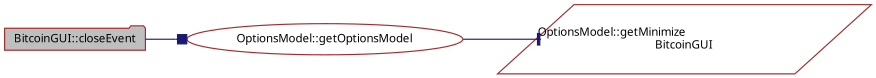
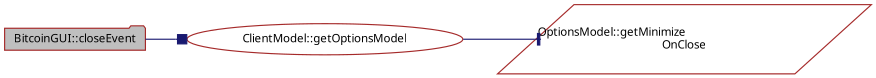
(325, 39) -> (325, 39)
(684, 39) -> (684, 39)
